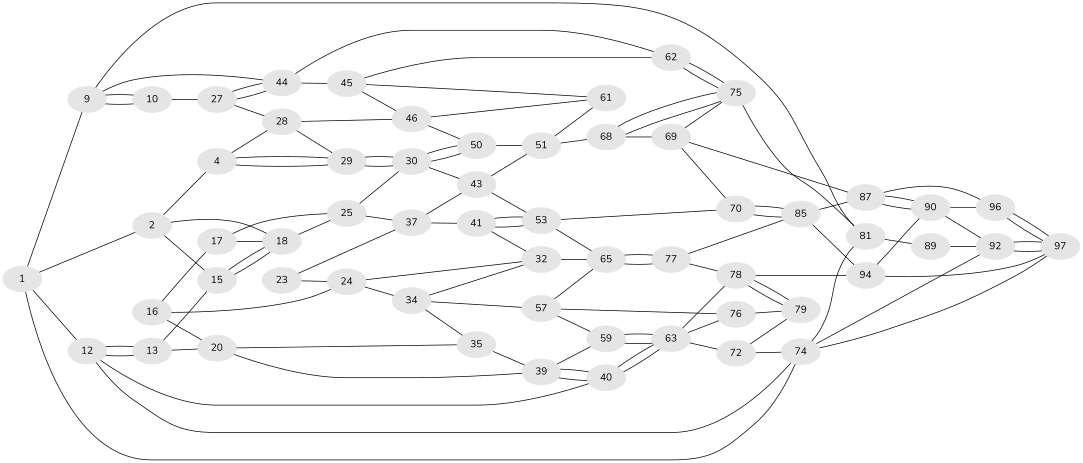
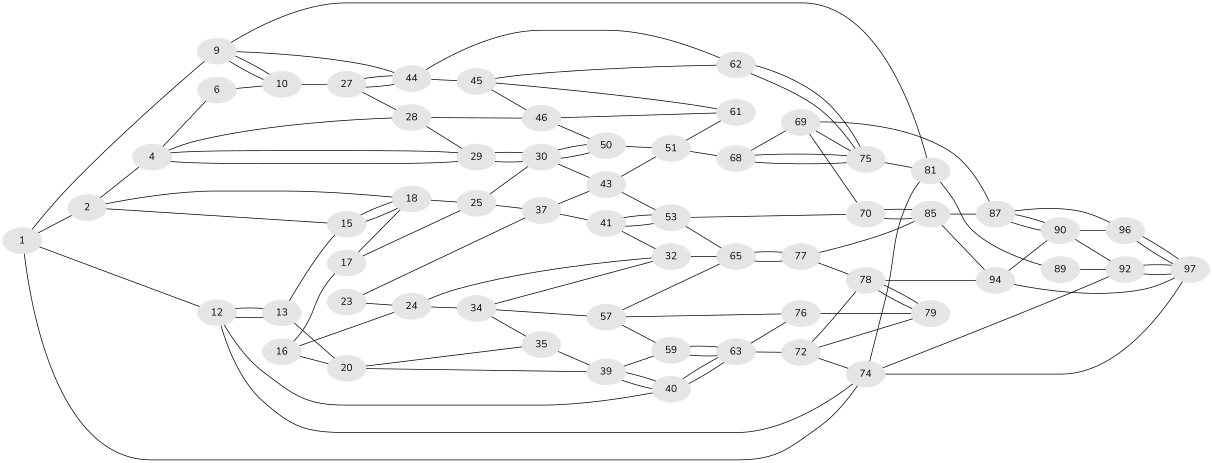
none -> (217, 90)
(704, 307) -> (833, 318)
